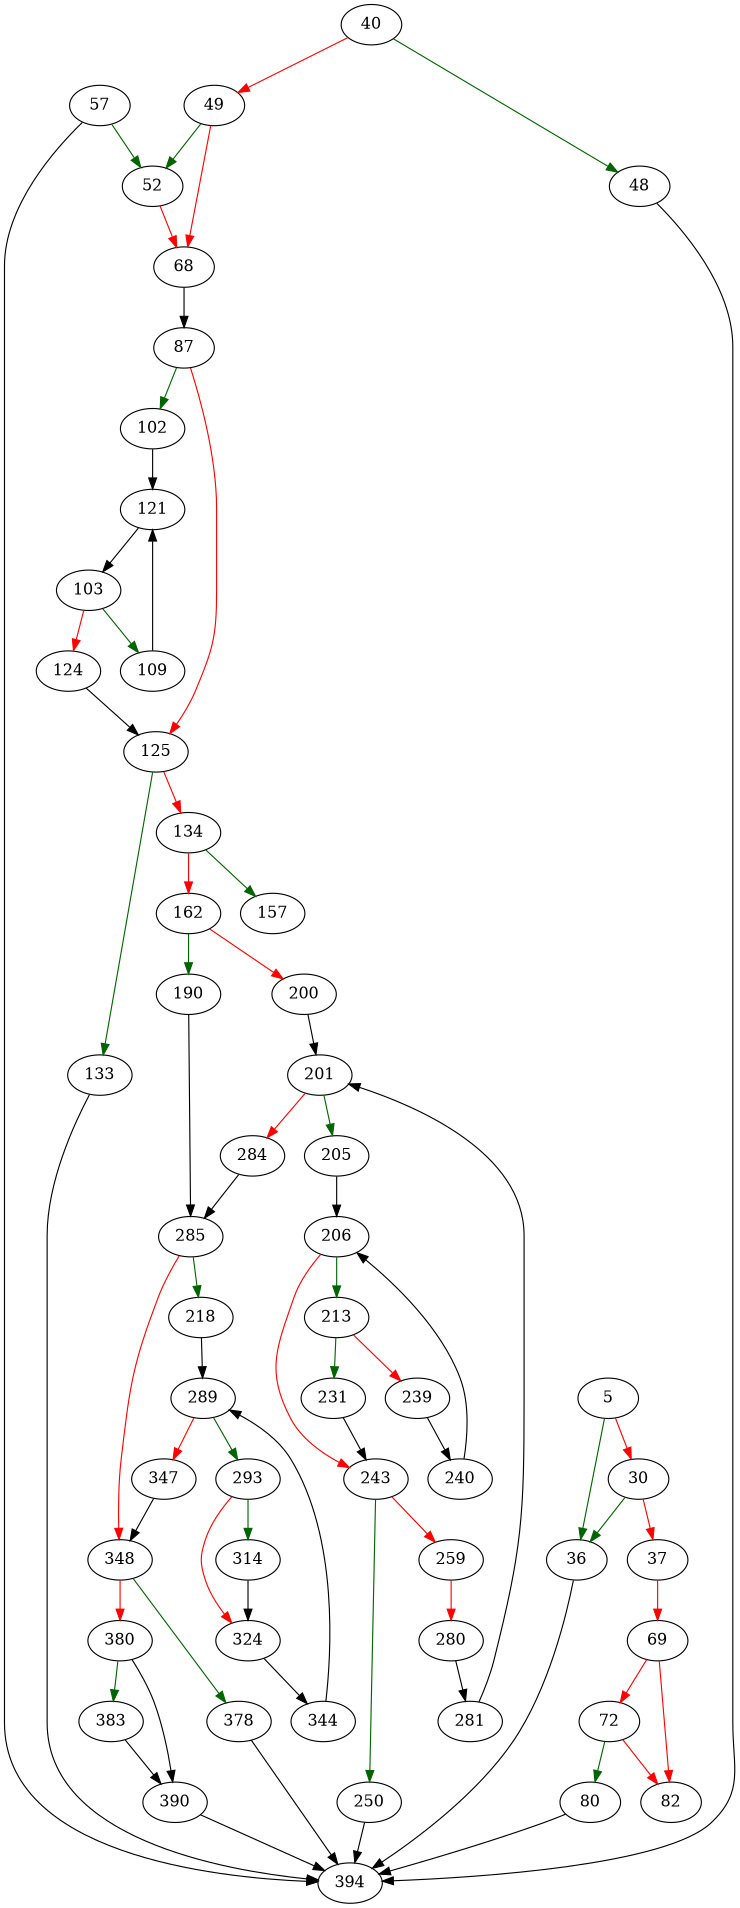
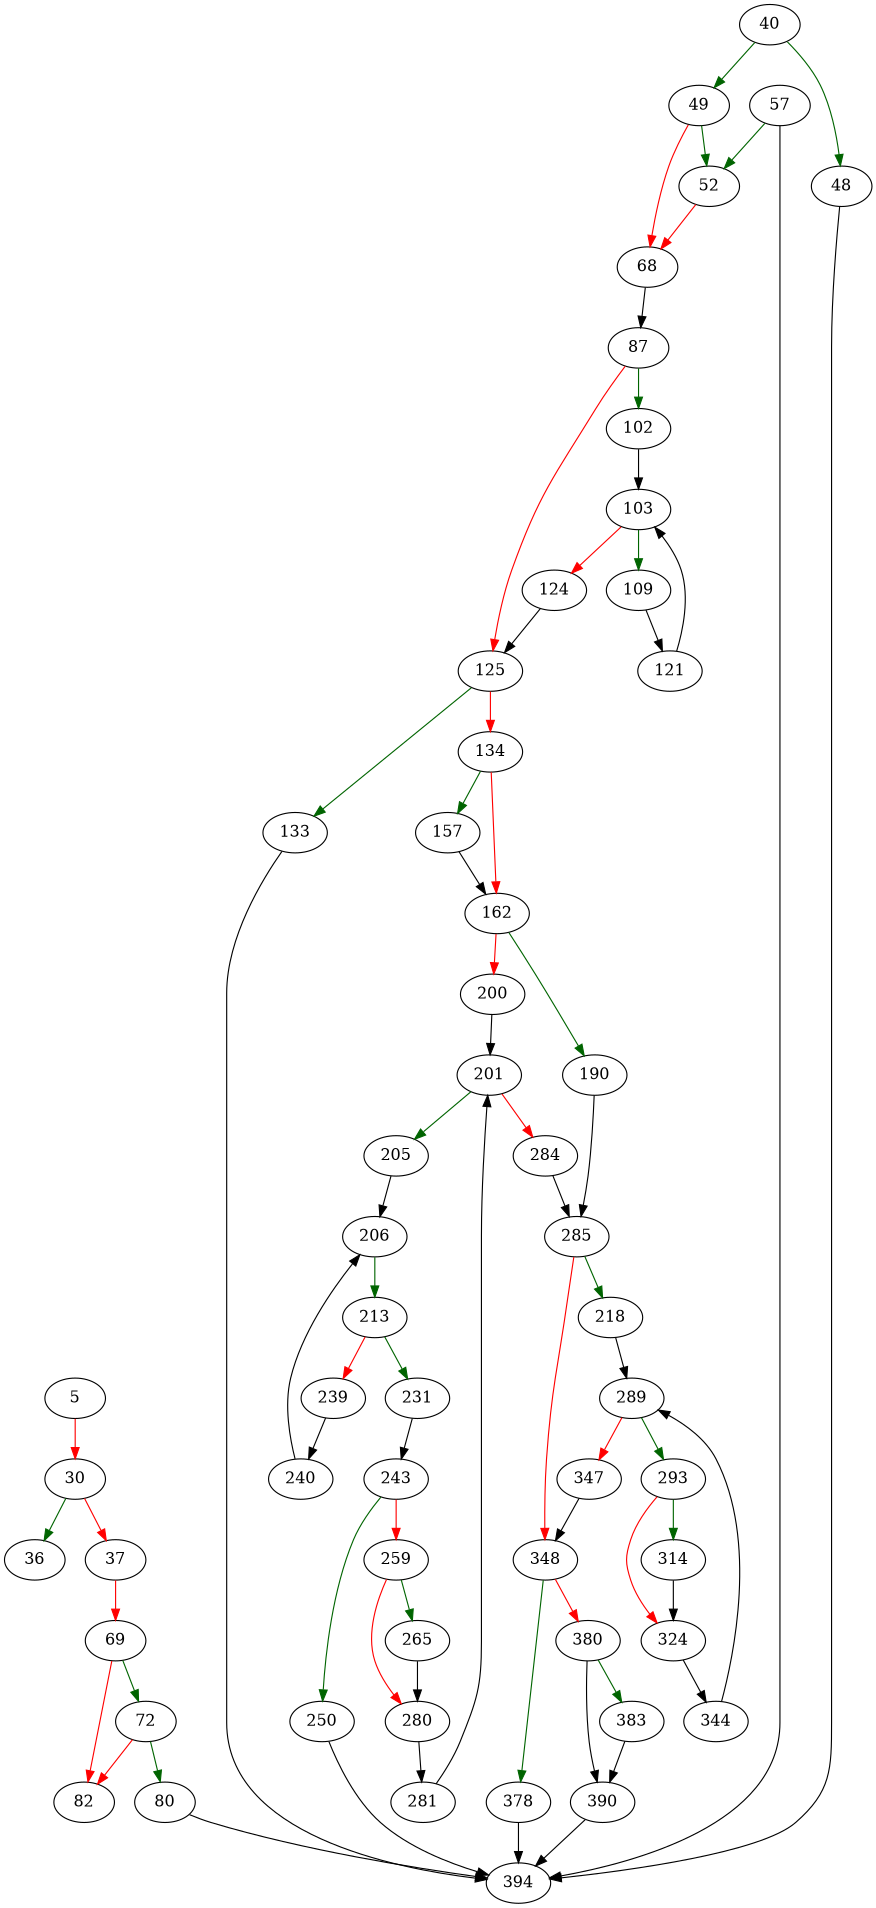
(298, 63) -> (738, 61)
(153, 464) -> (639, 464)
none -> (469, 868)
(276, 1366) -> none
(594, 1474) -> none
none -> (417, 1641)
(636, 1676) -> (129, 1676)
(511, 1744) -> none
